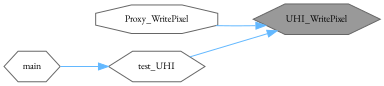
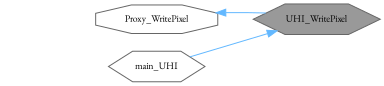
(236, 26) -> (246, 13)
(32, 66) -> none
(157, 66) -> (157, 66)
